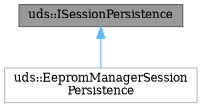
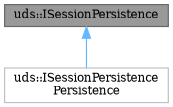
(101, 85) -> (86, 85)
